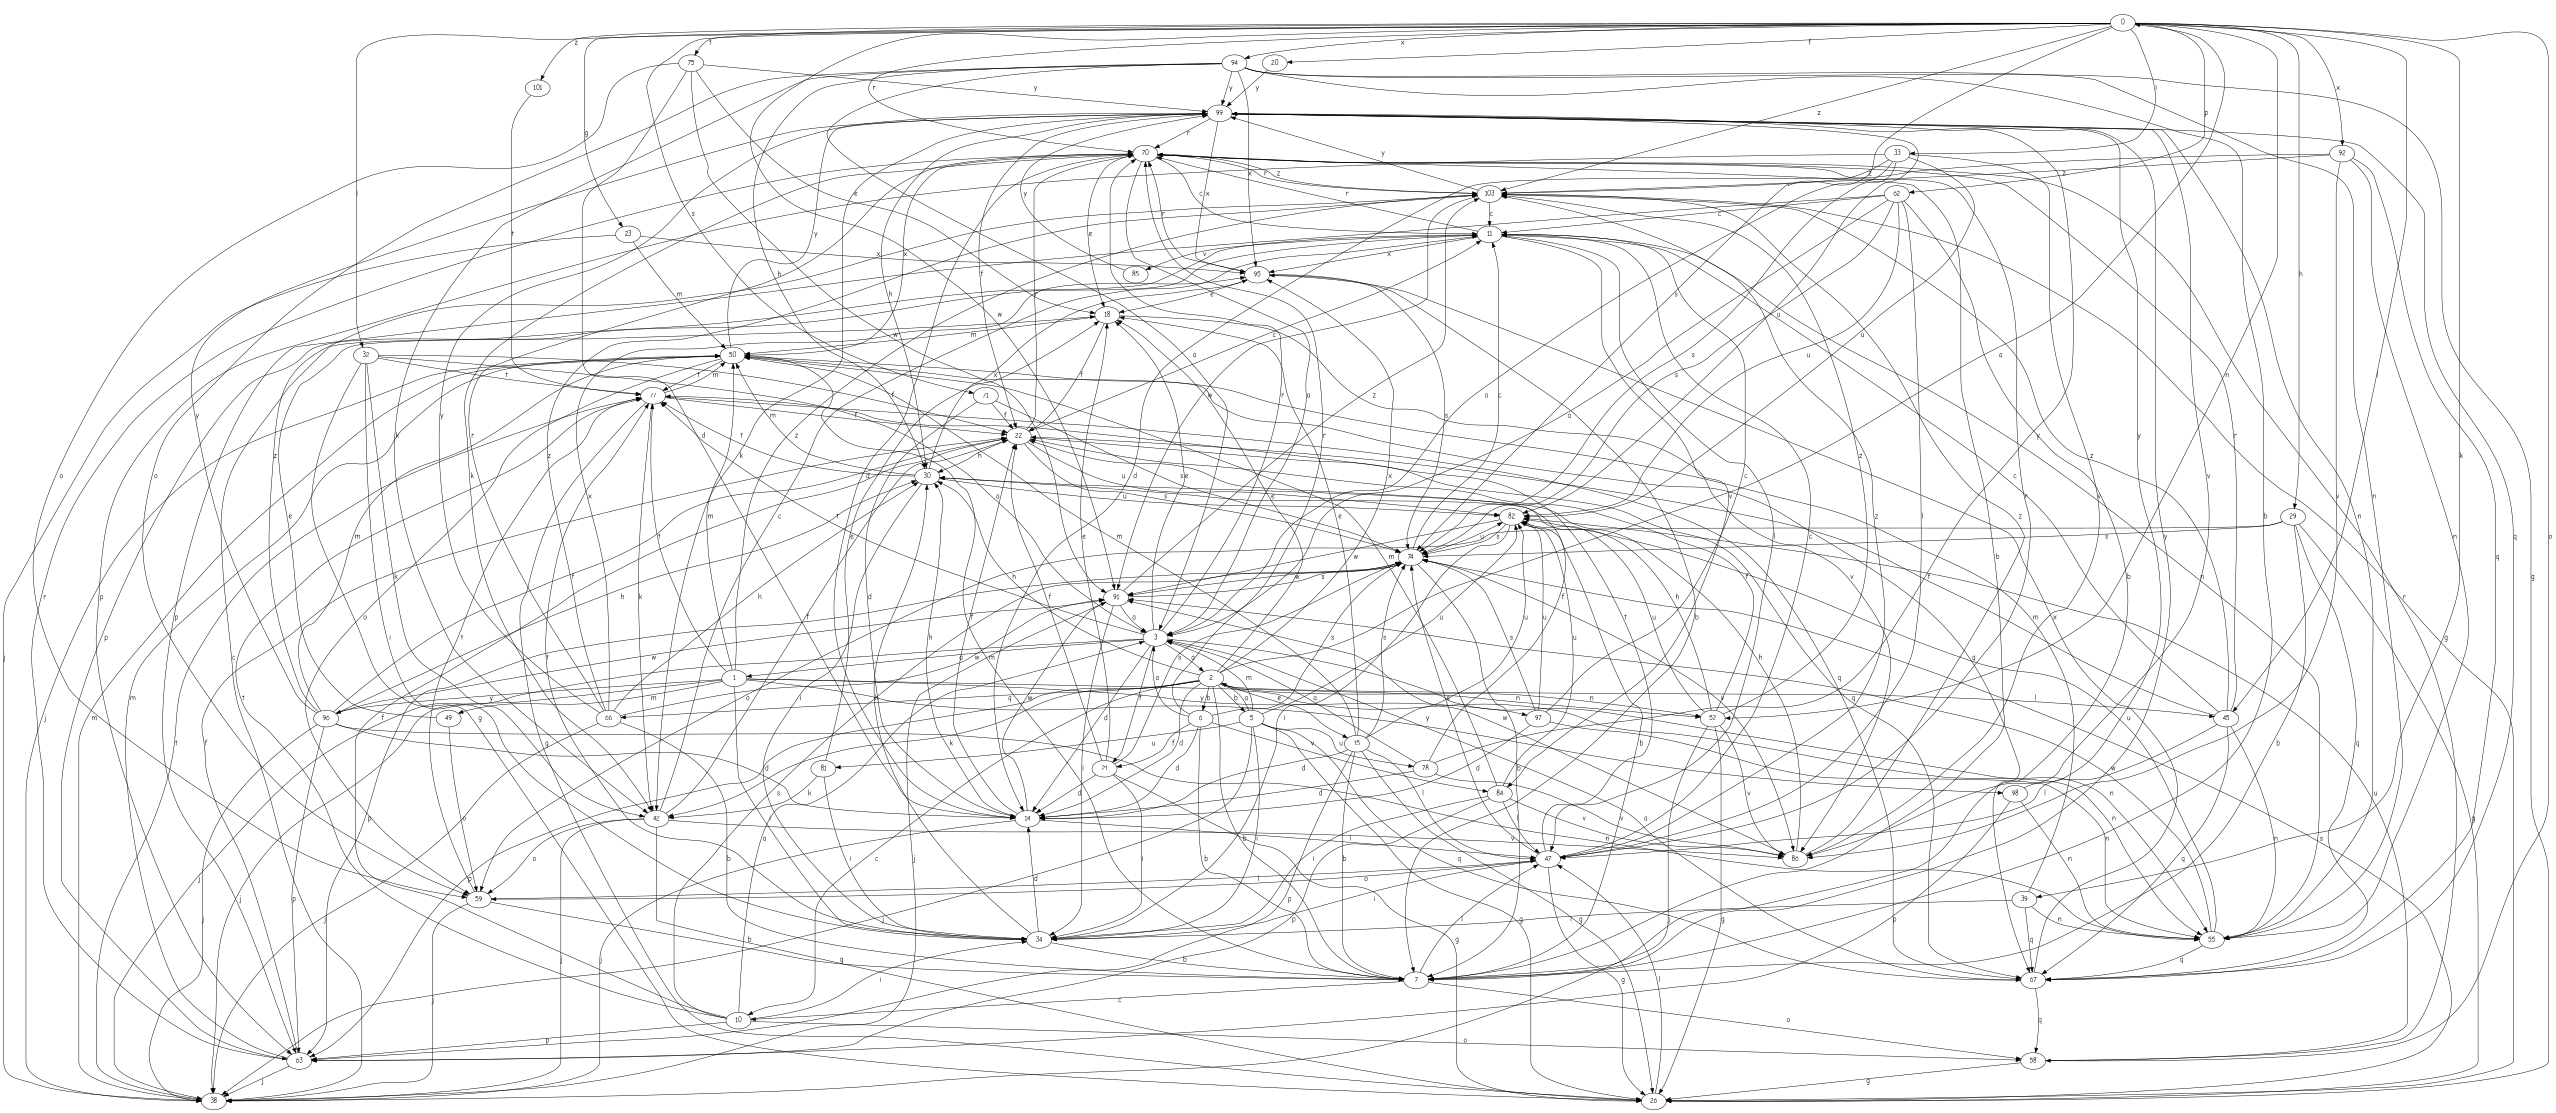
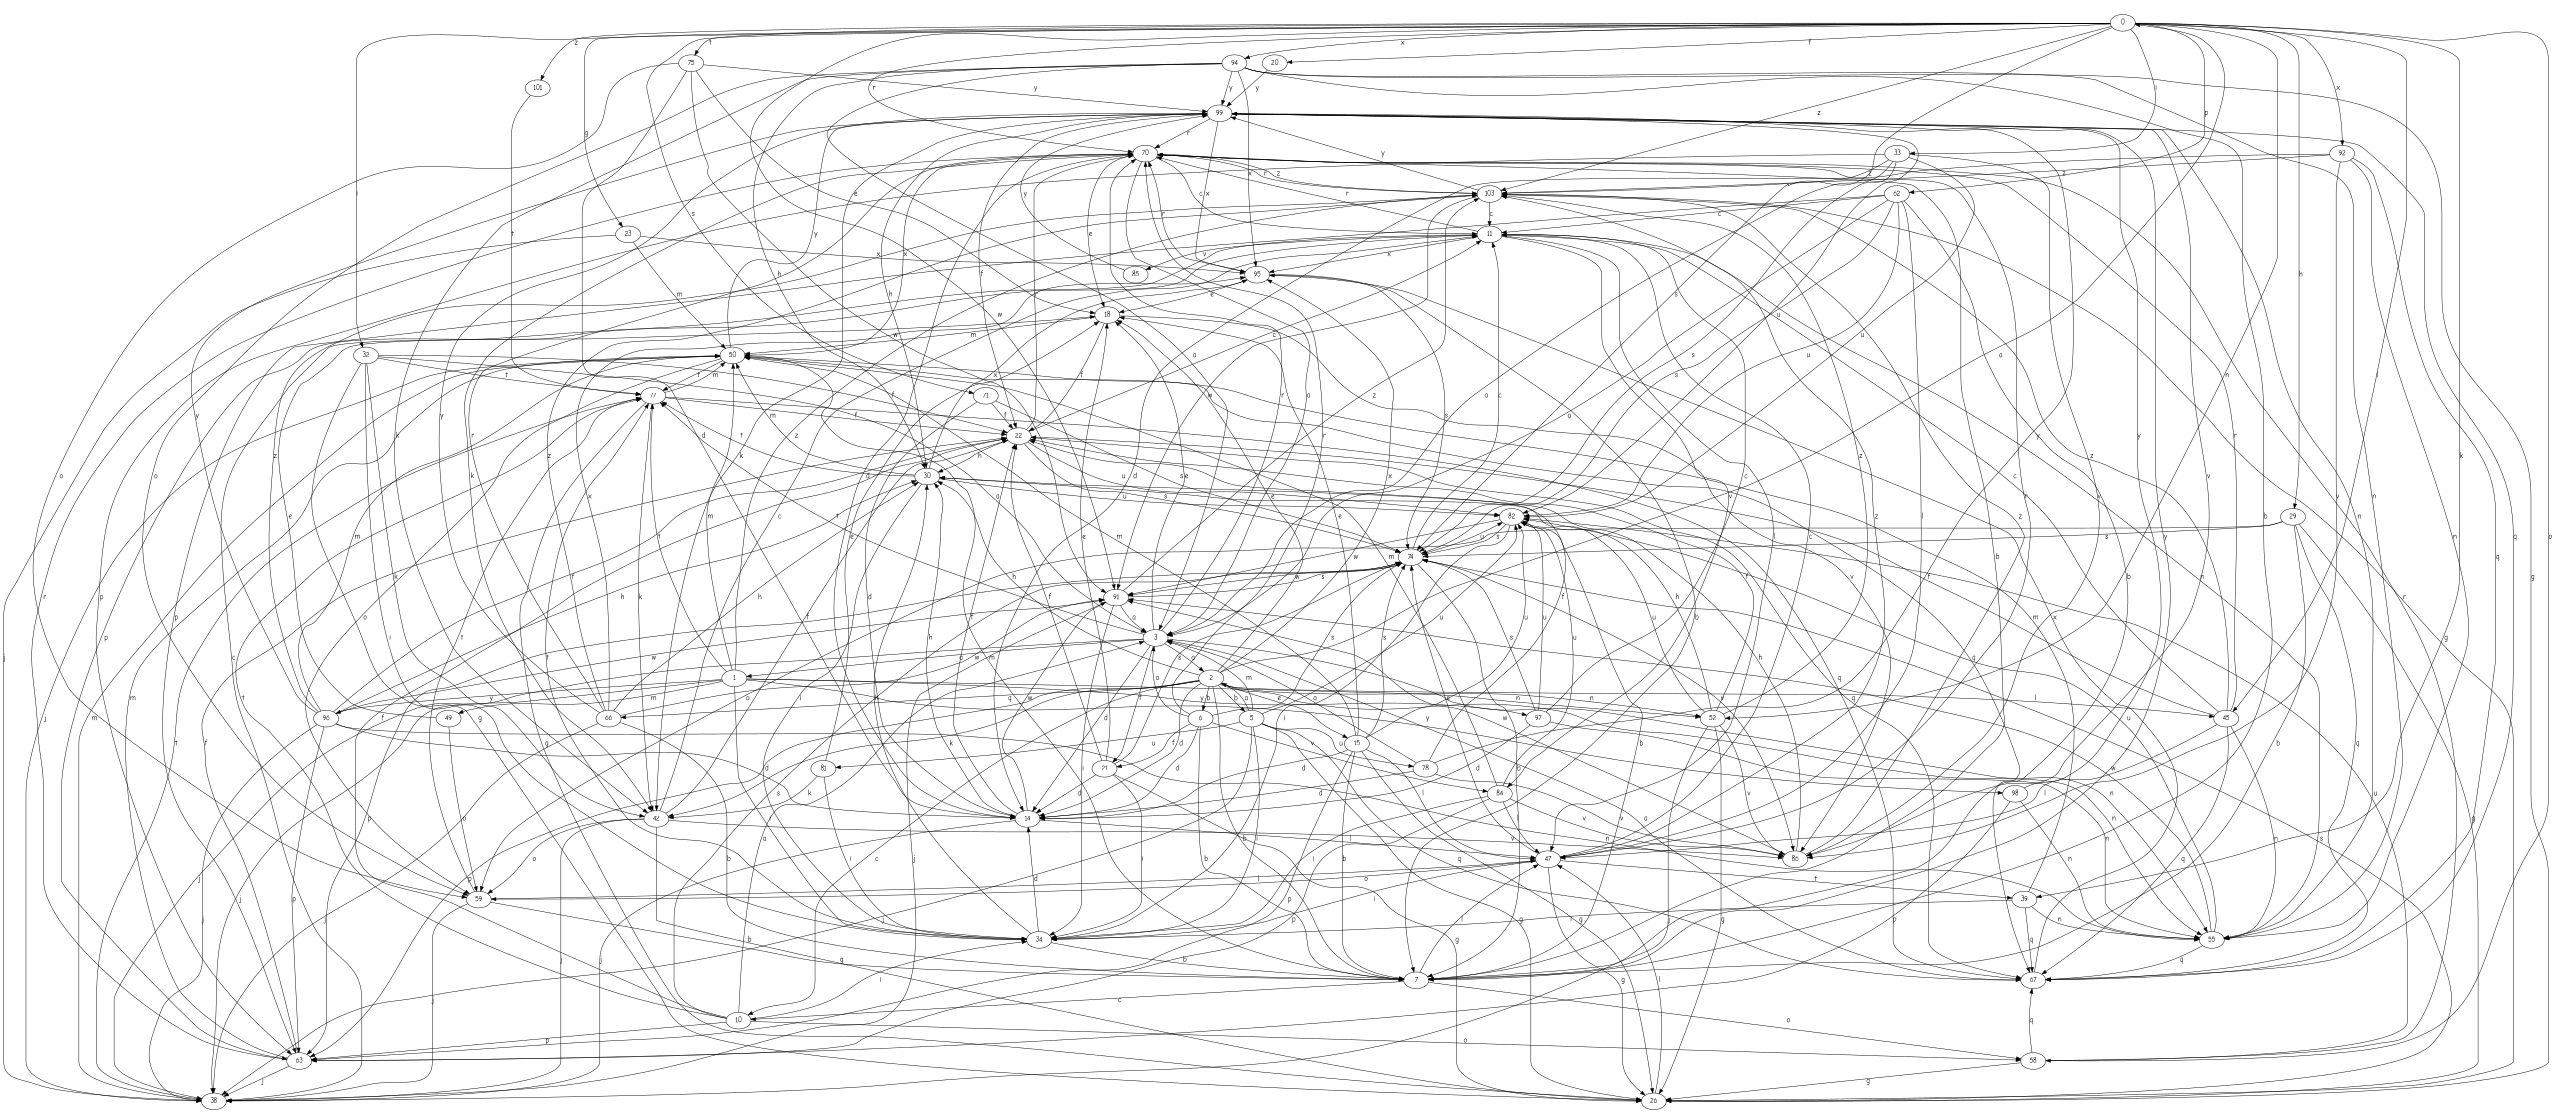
(1427, 473) -> (1784, 879)
(2039, 1018) -> (2029, 1023)
